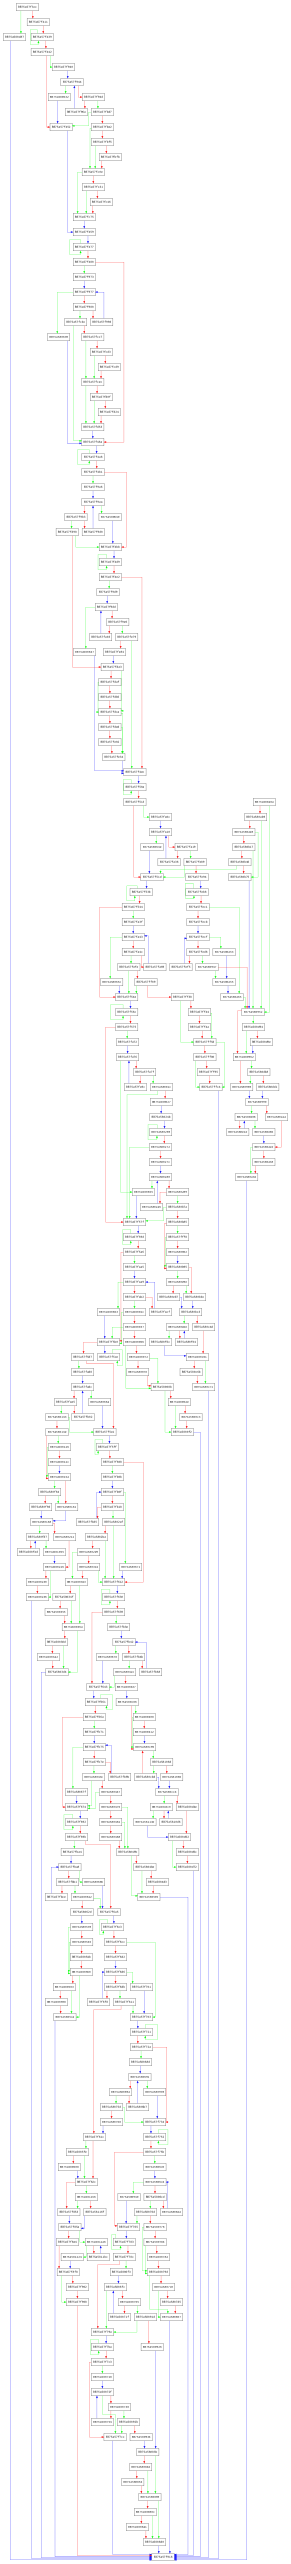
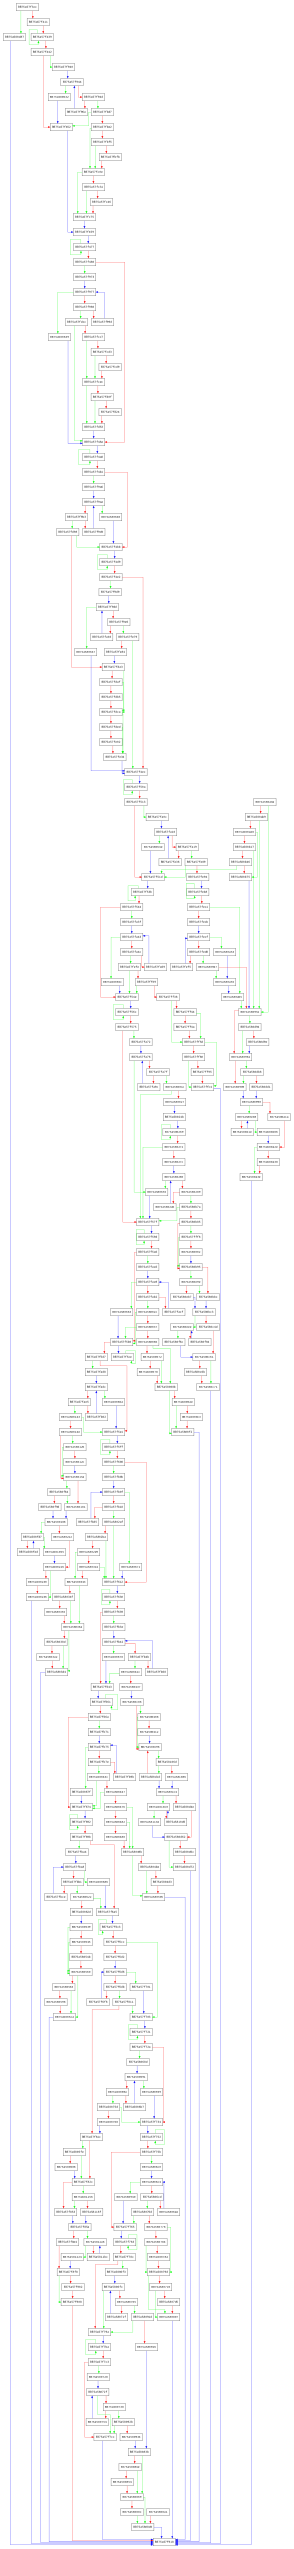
(141, 2519) -> none
